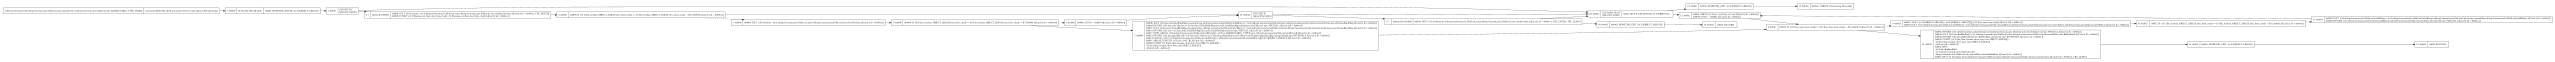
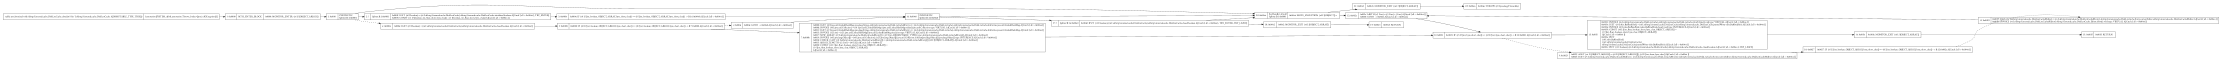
(724, 19) -> (367, 22)
